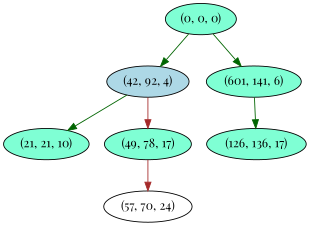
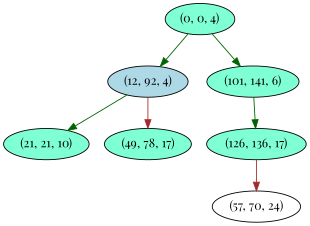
(201, 19) -> (200, 19)
(148, 82) -> (148, 82)
(254, 82) -> (253, 82)
(148, 171) -> (256, 171)
